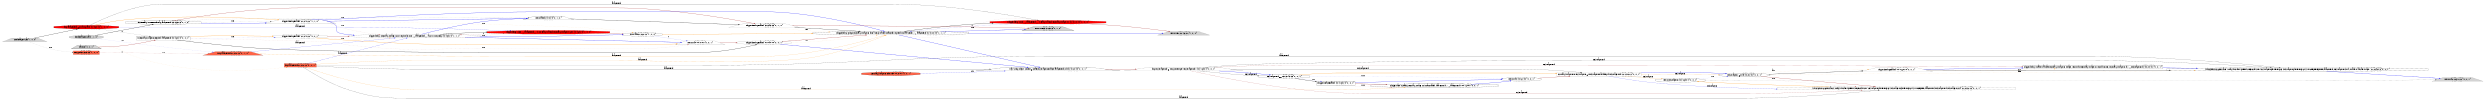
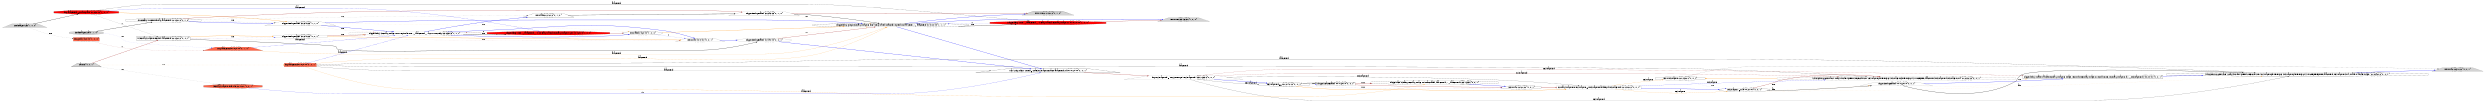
(427, 20) -> none
(728, 43) -> (728, 40)
none -> (159, 76)
(1428, 81) -> (1428, 87)
